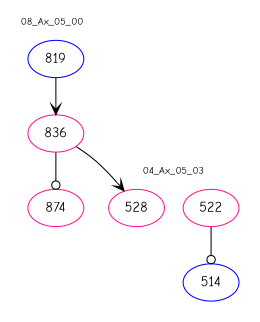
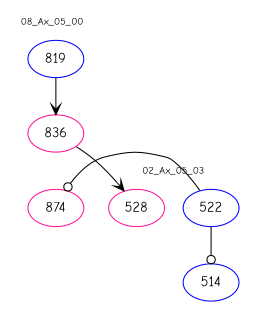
(56, 167) -> (137, 152)
(174, 171) -> (174, 171)
(211, 208) -> (211, 208)
